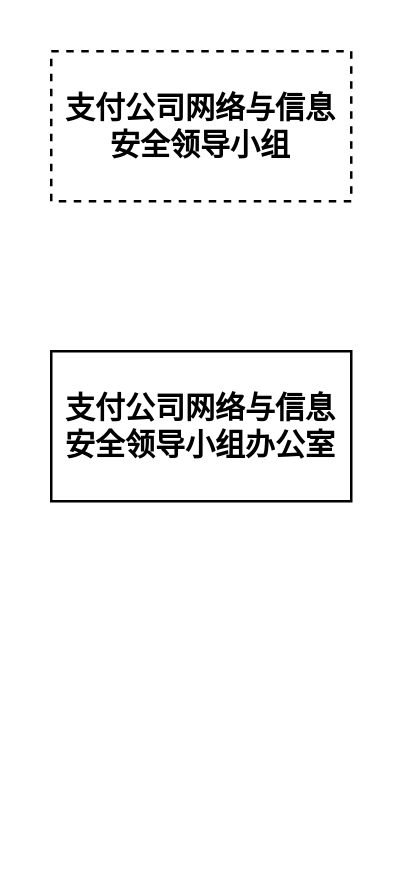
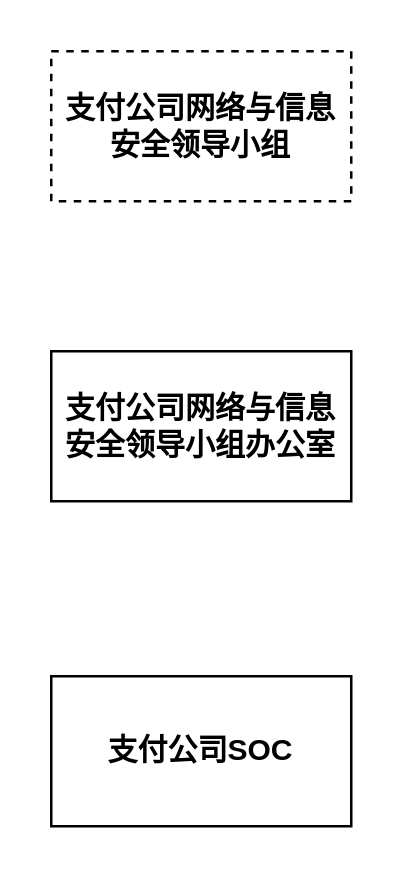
none -> (201, 751)
